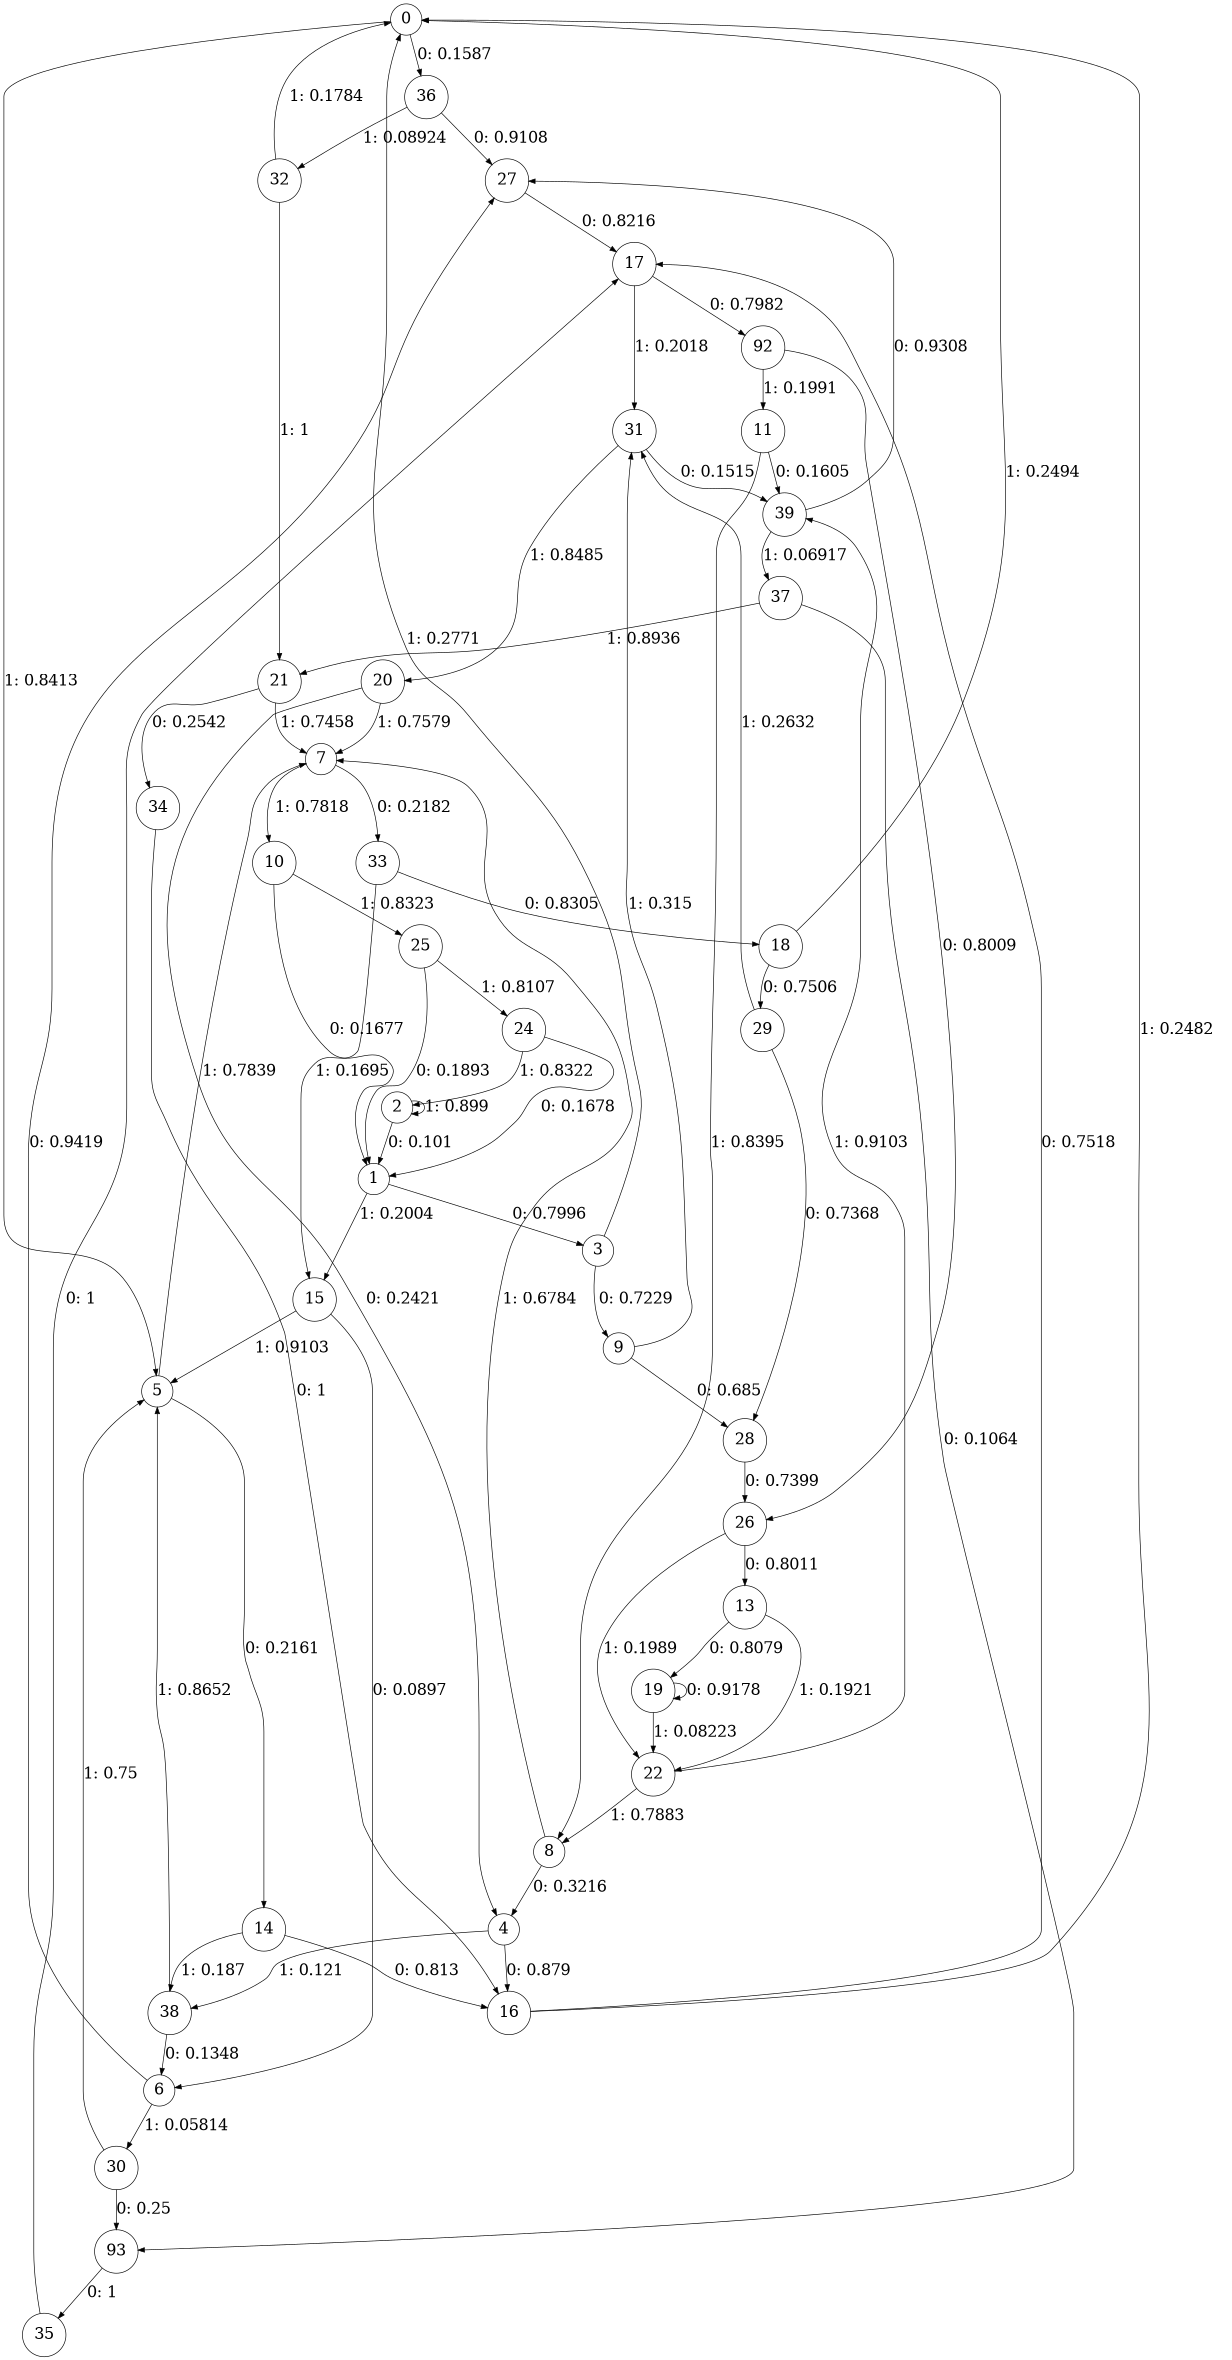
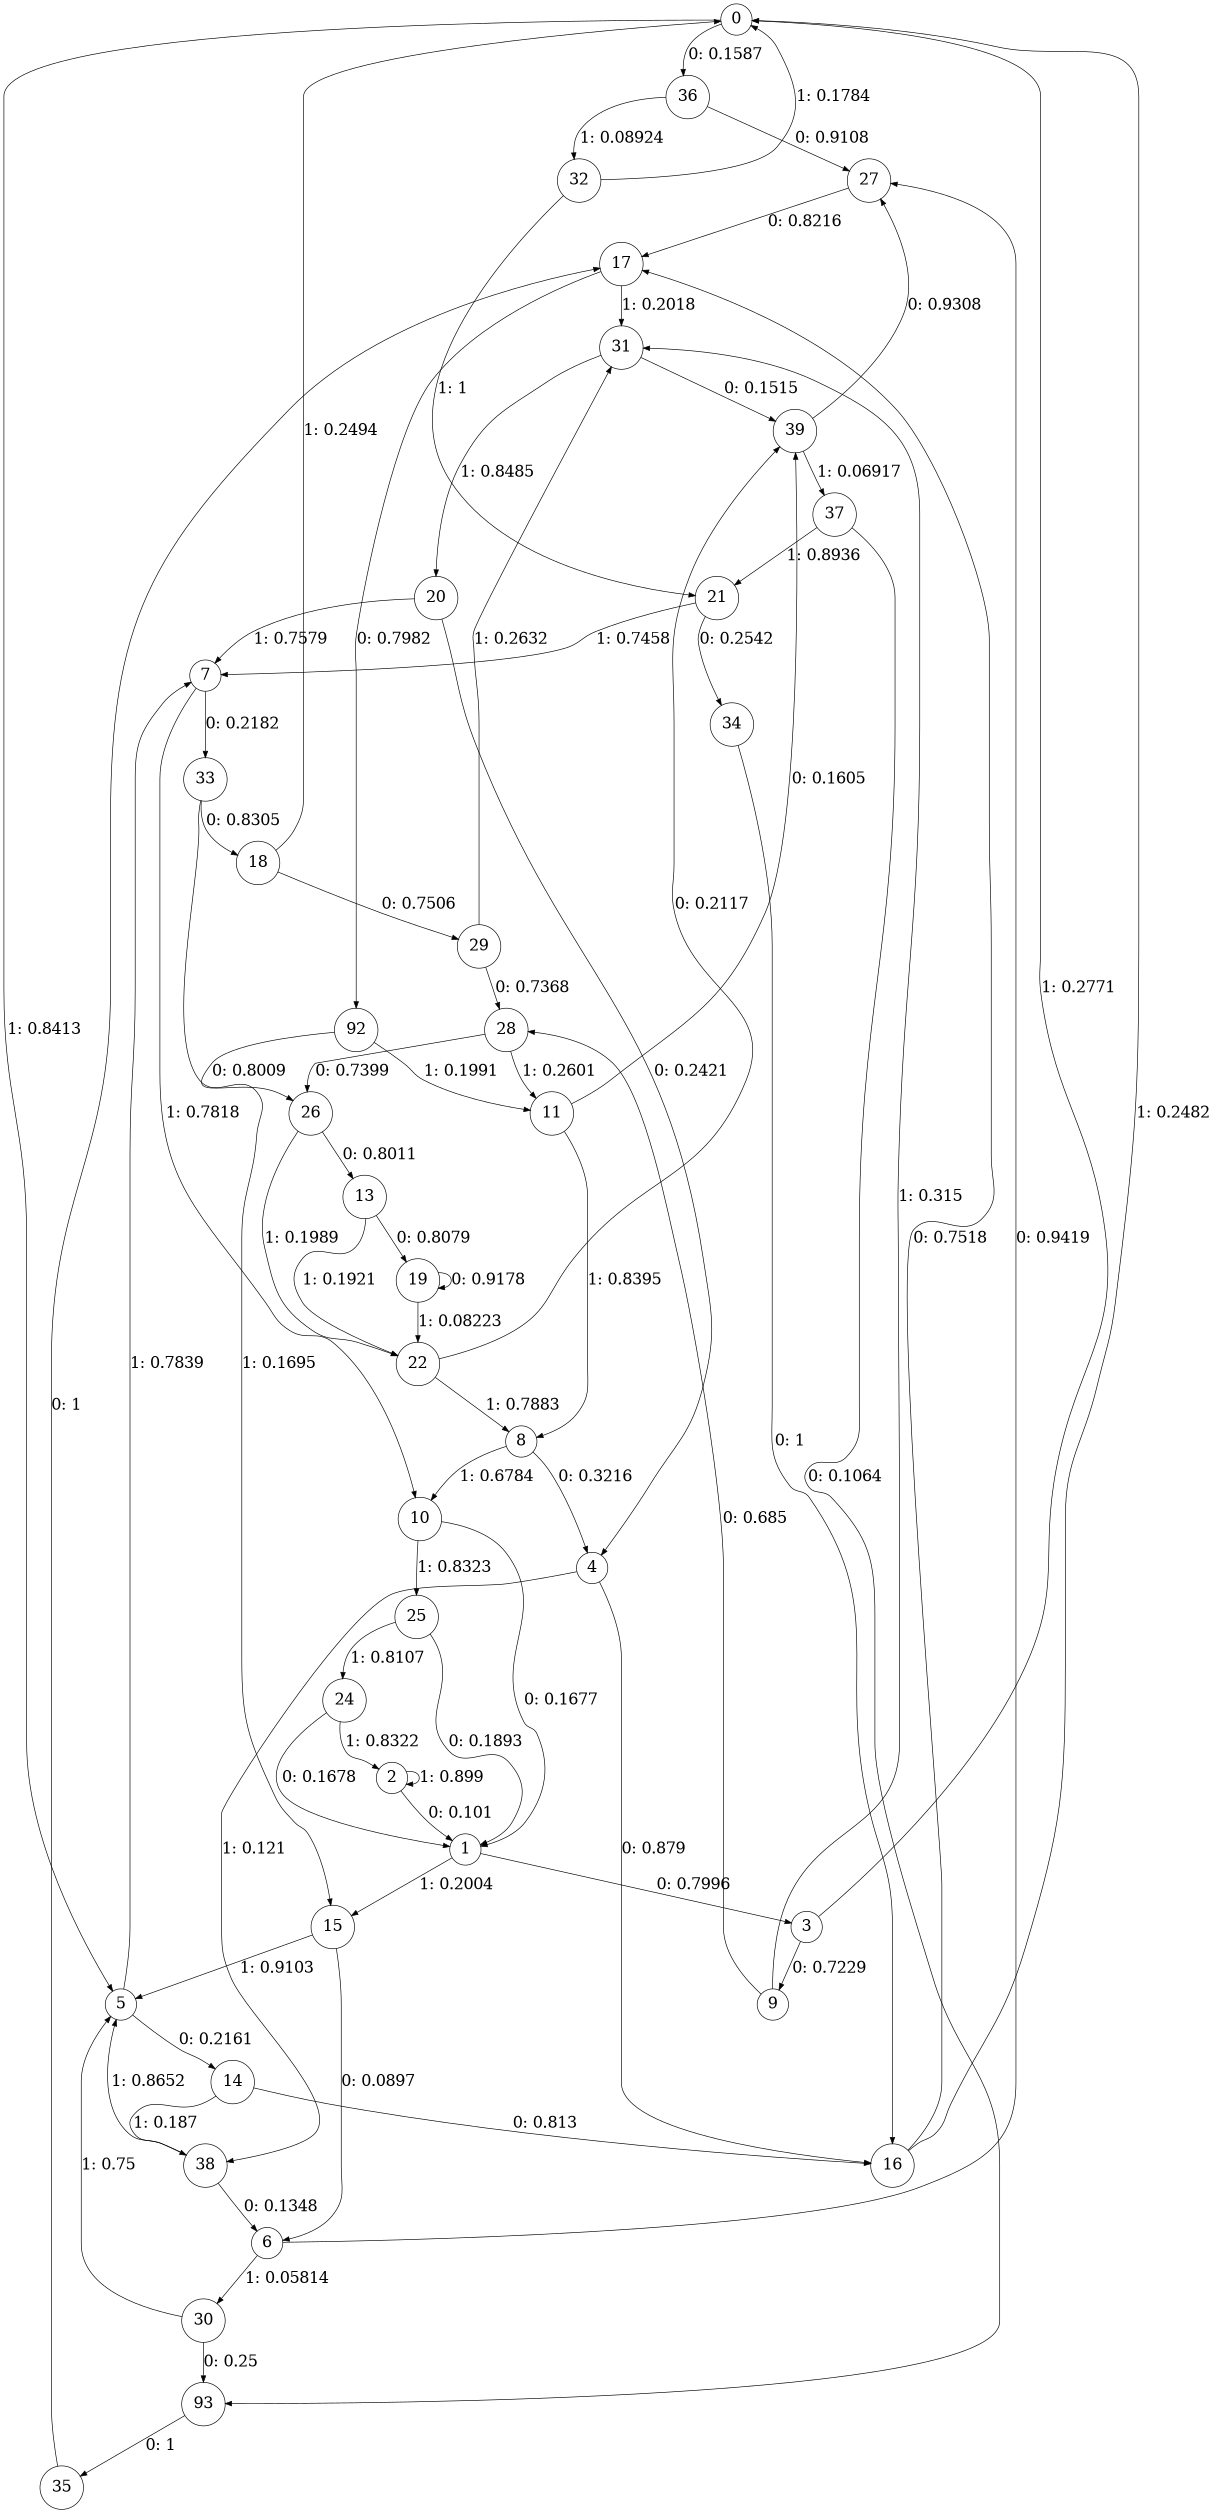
none -> (519, 1074)
(878, 1143) -> (719, 905)
(538, 1203) -> (466, 1464)
